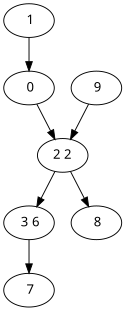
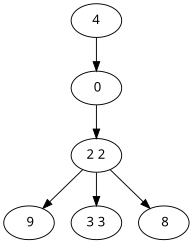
(29, 21) -> (96, 21)
(82, 118) -> (66, 186)
(29, 223) -> (96, 223)
(29, 290) -> none
